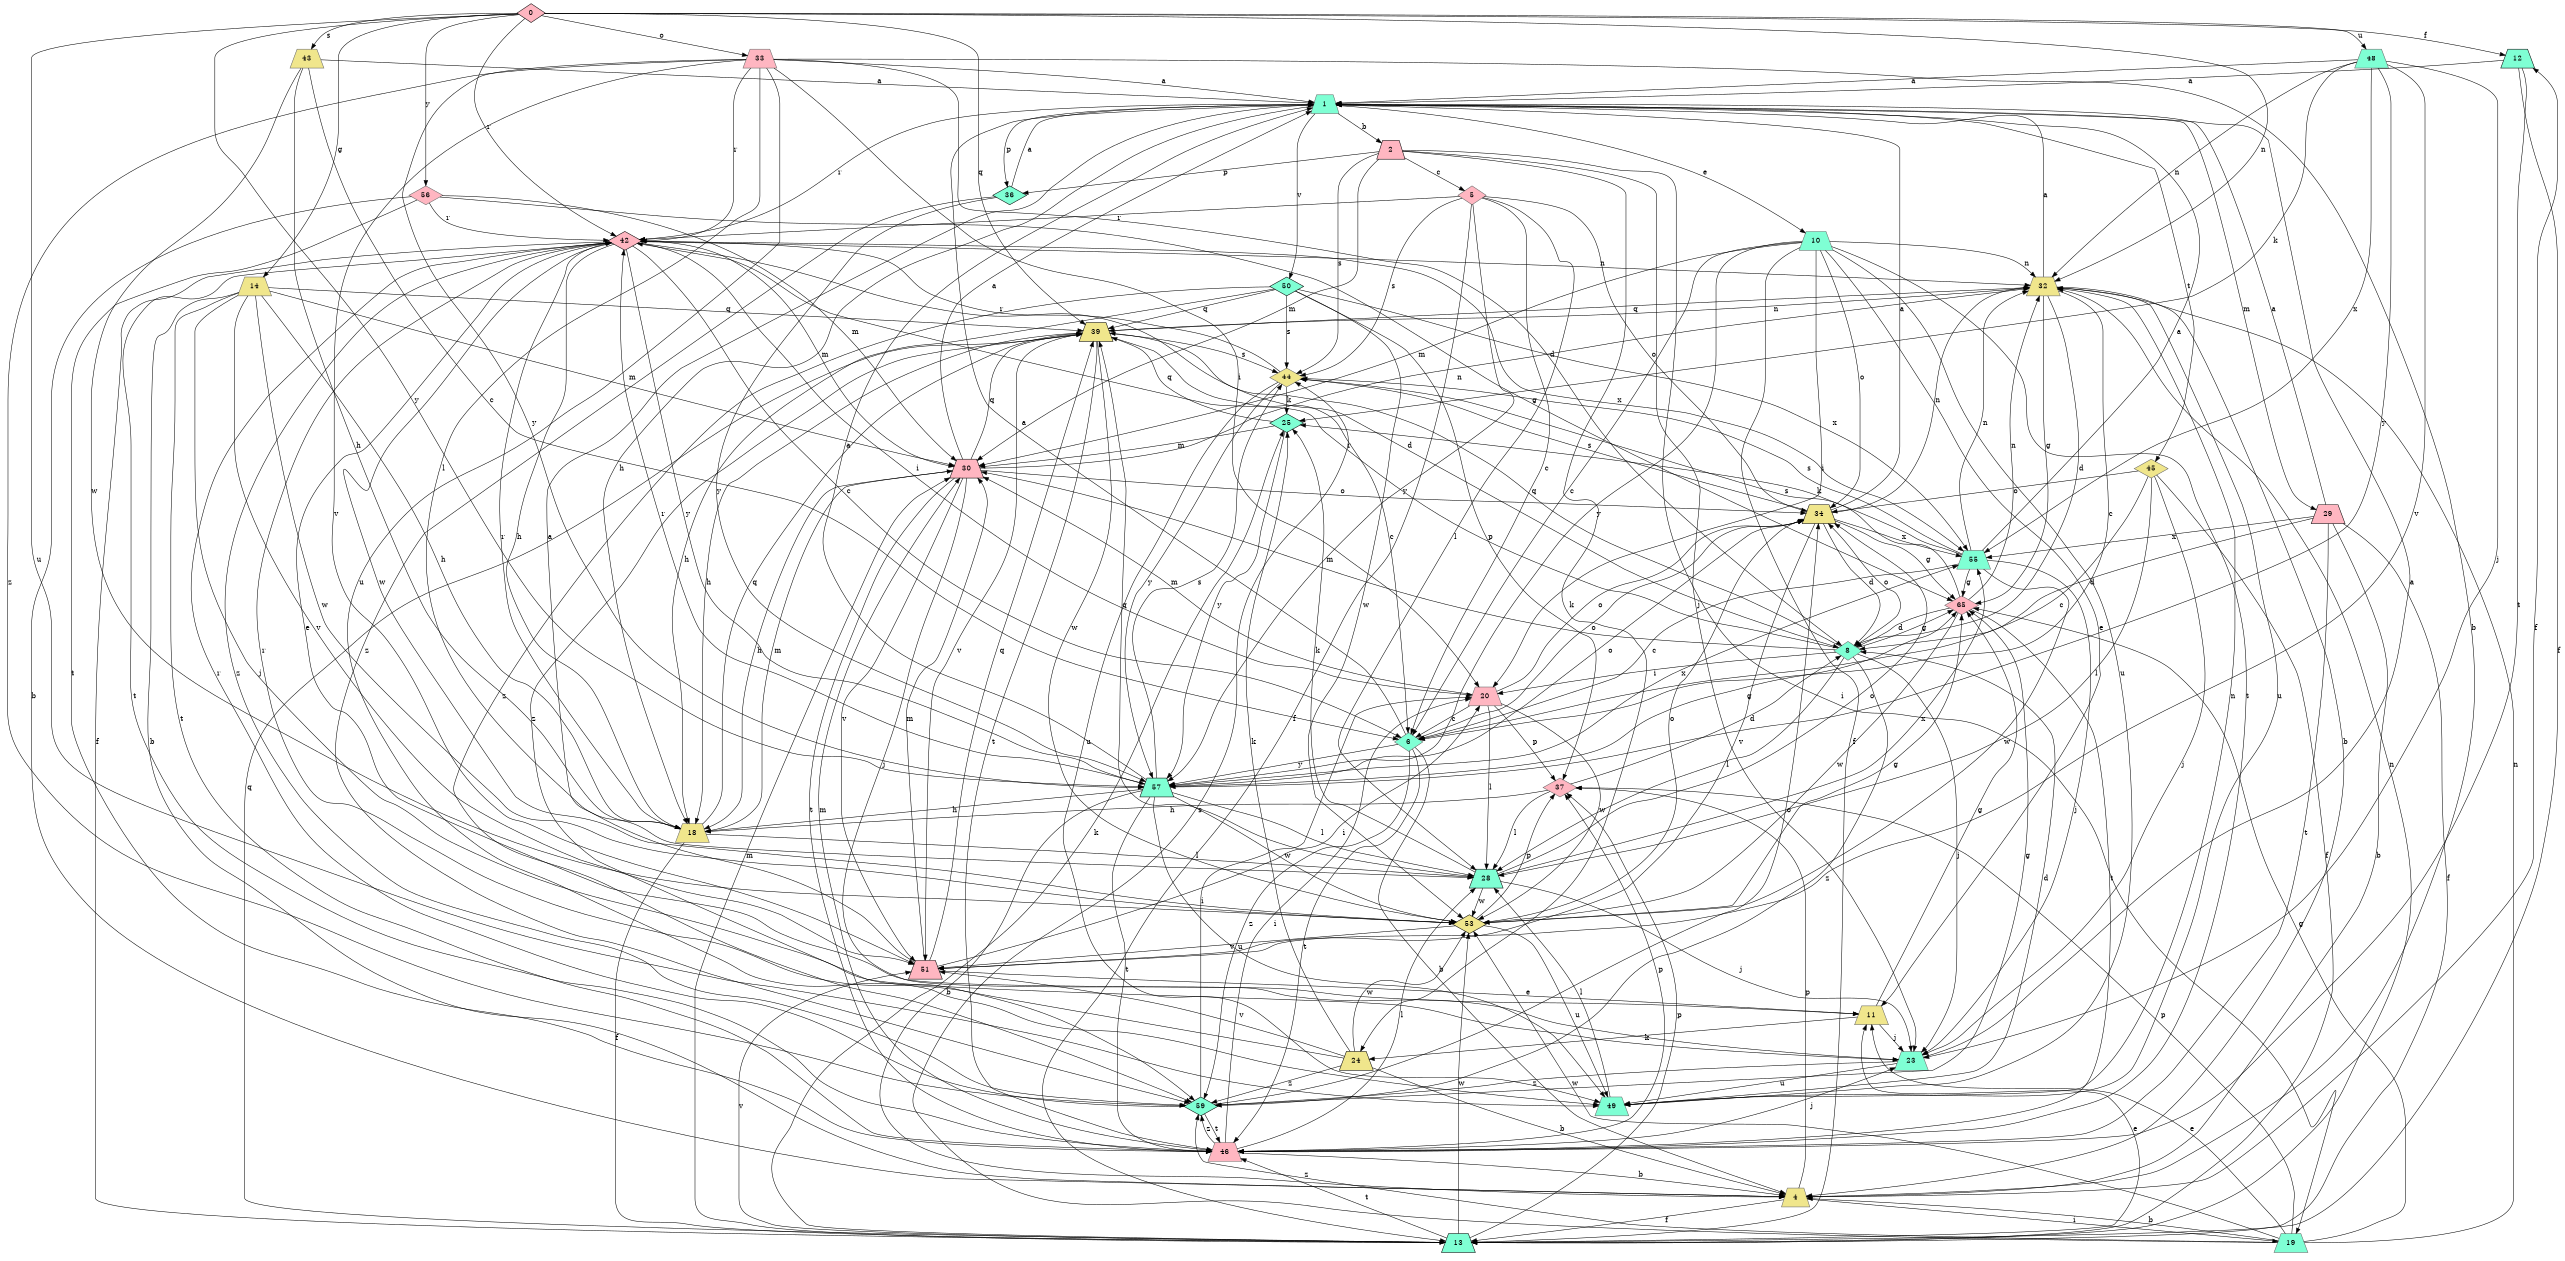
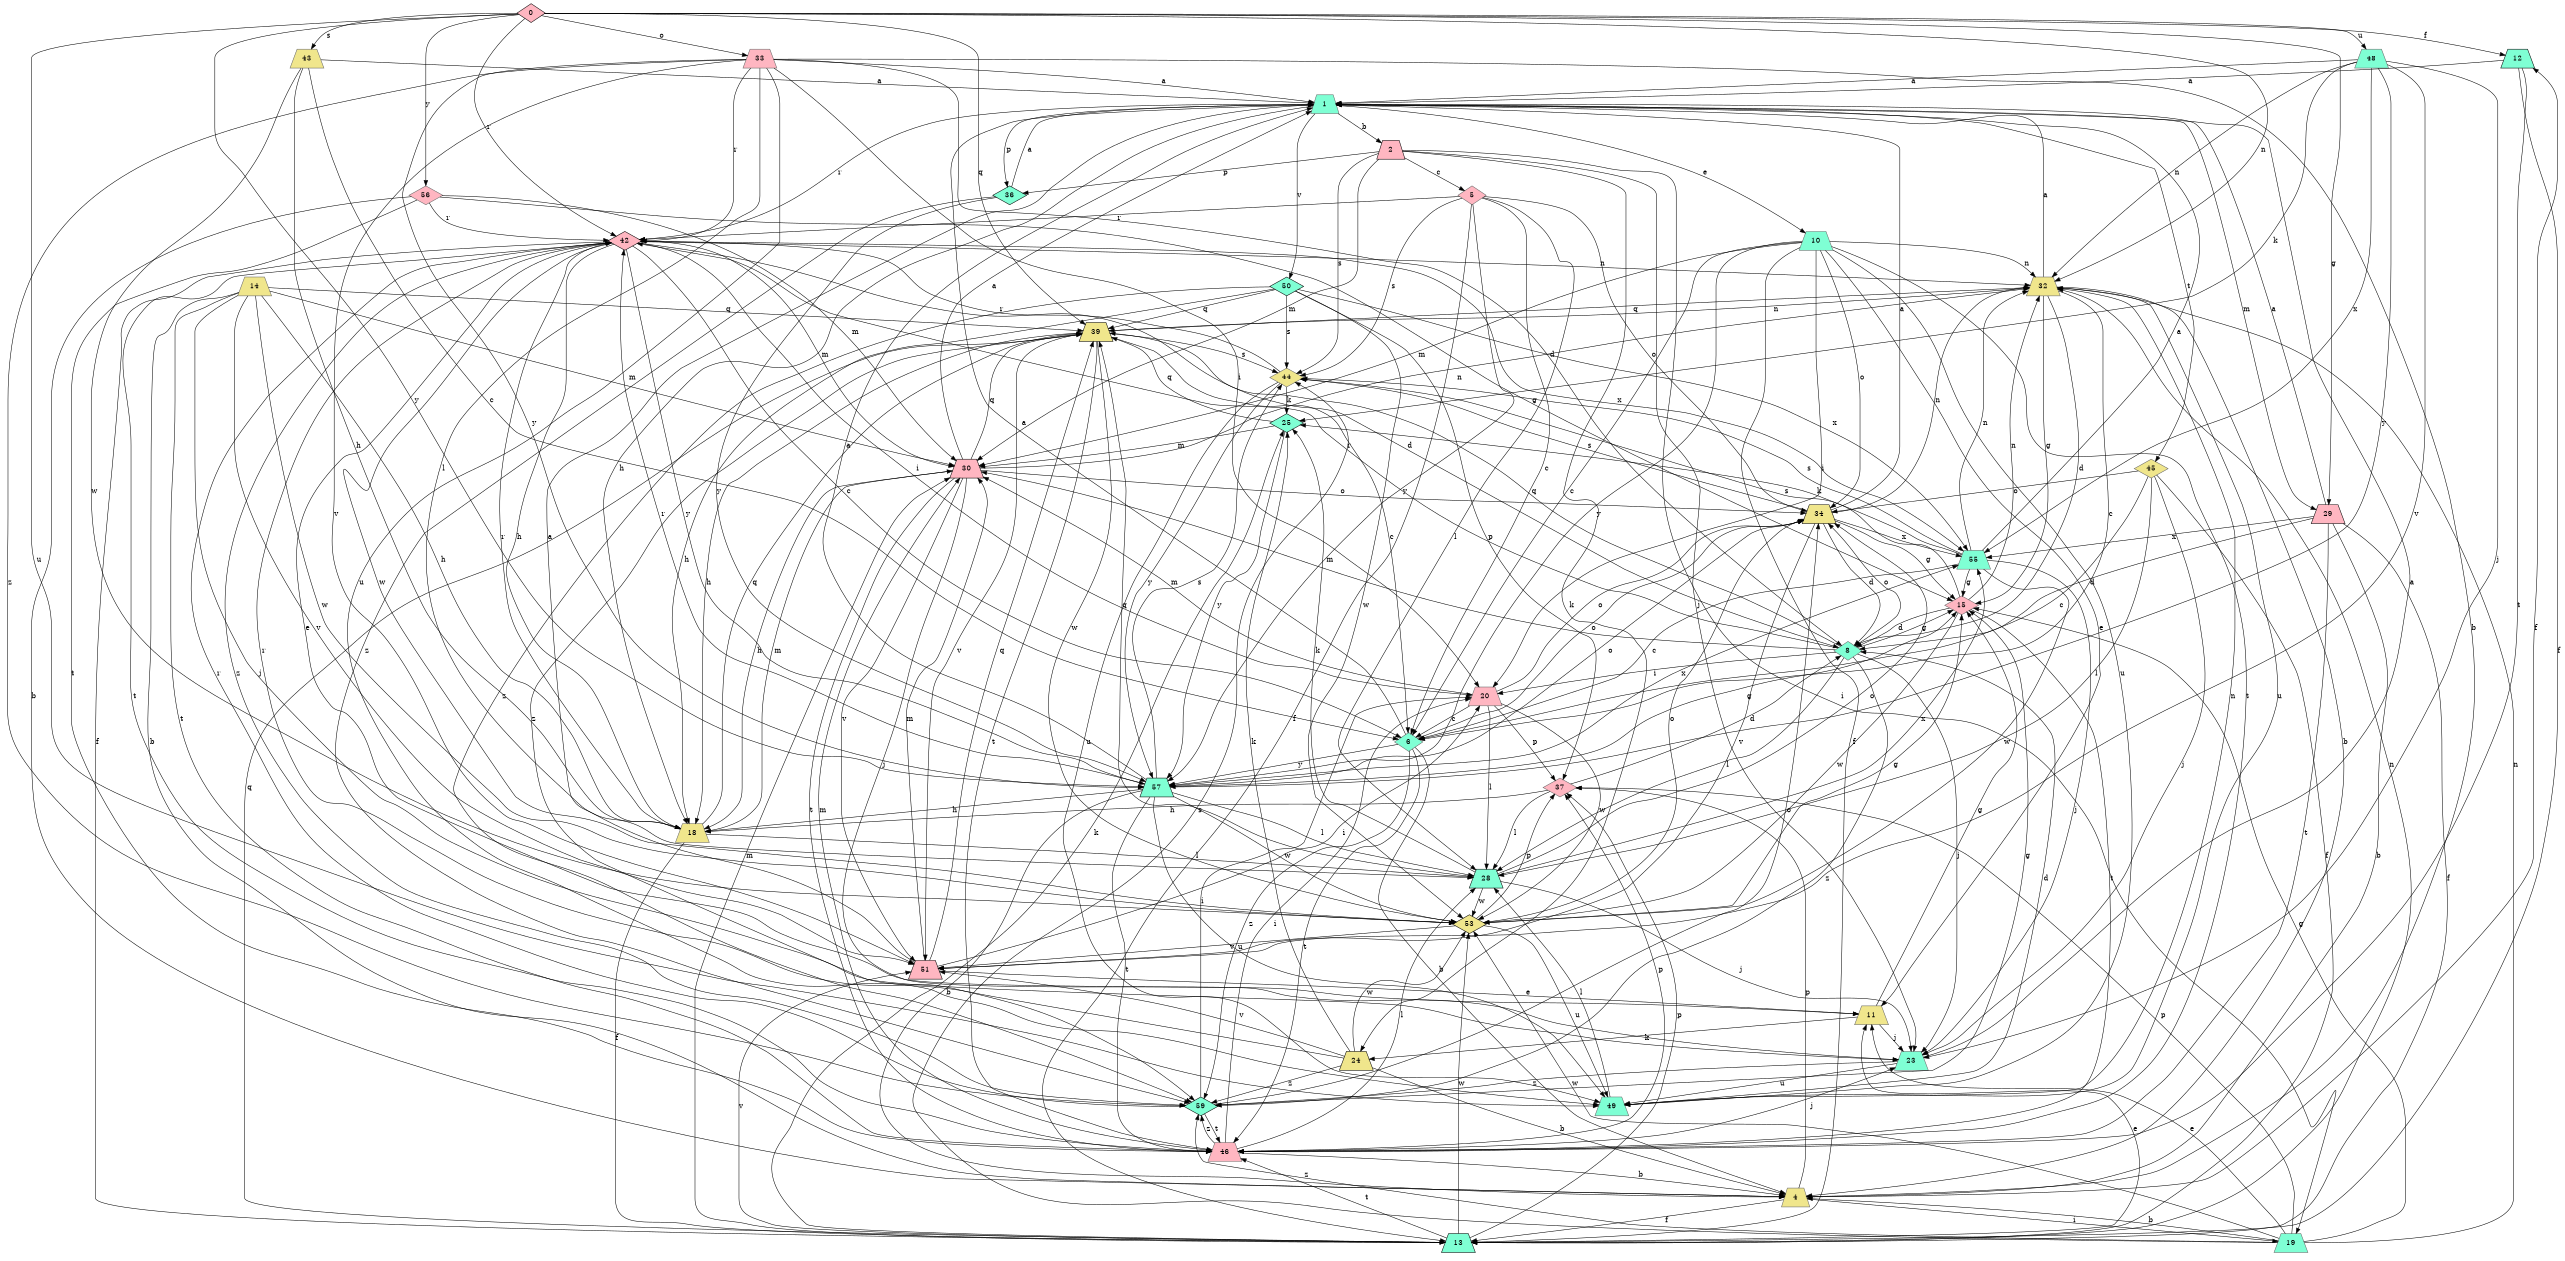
(338, 79) -> (1776, 22)
(1962, 605) -> (1962, 605)
